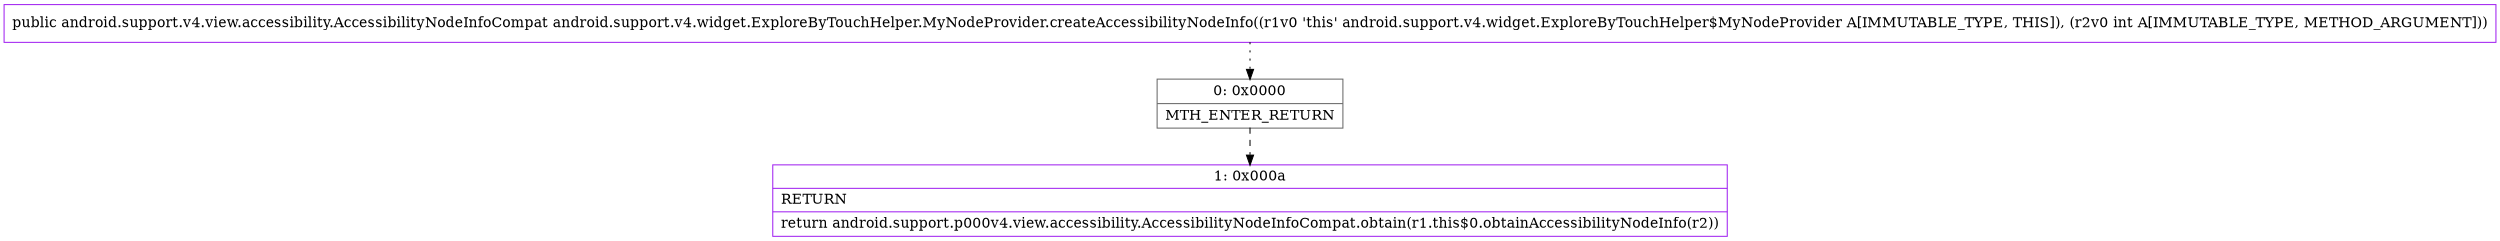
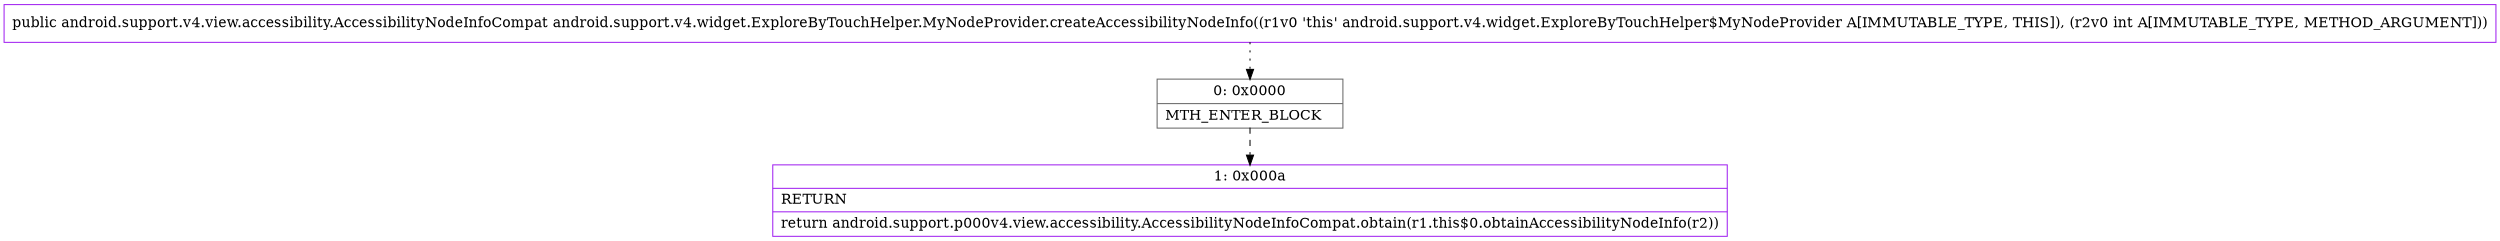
(1250, 115) -> (1244, 115)
